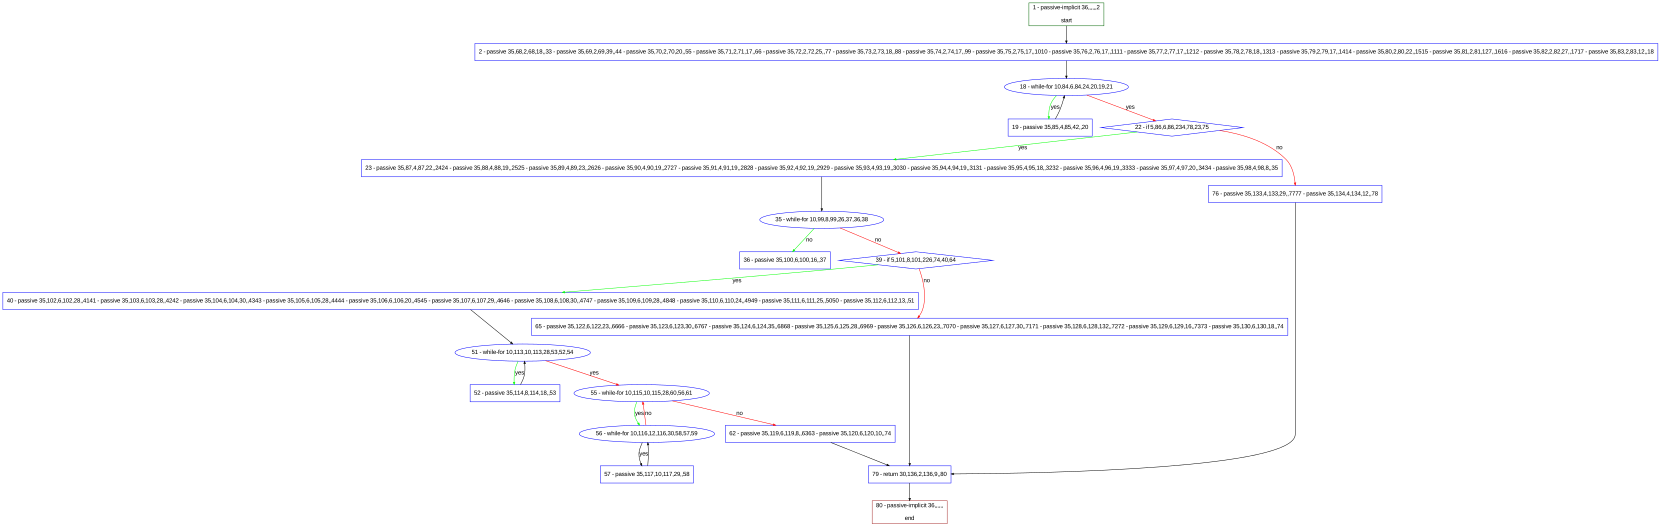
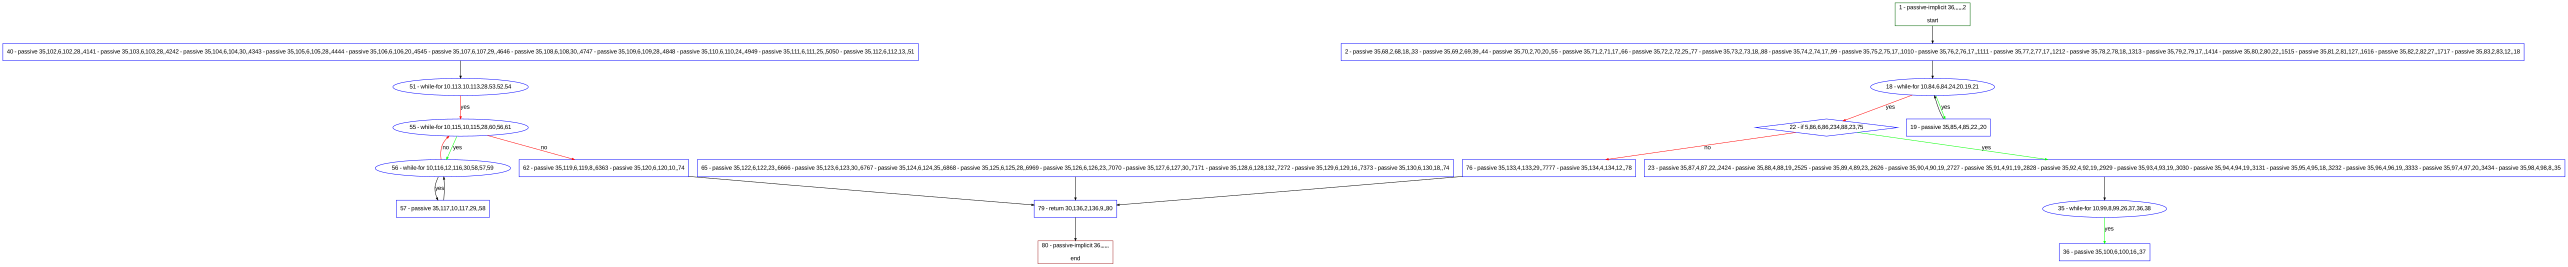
(1050, 128) -> (1948, 128)
(1172, 128) -> (1827, 128)
(809, 240) -> (2109, 229)
(916, 260) -> none
(515, 393) -> none
